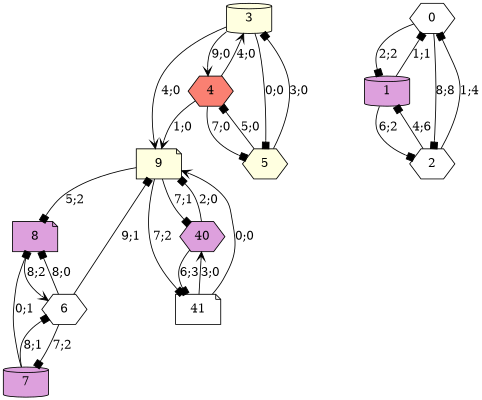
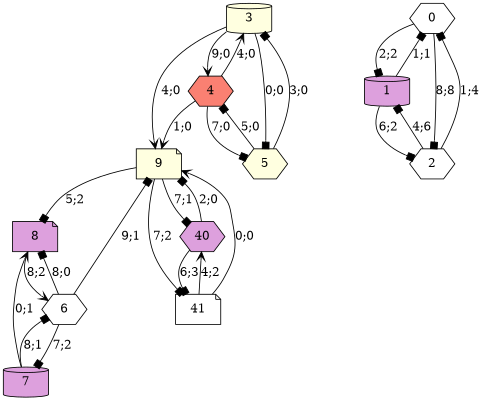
(210, 273) -> (210, 273)
(13, 313) -> (13, 313)
